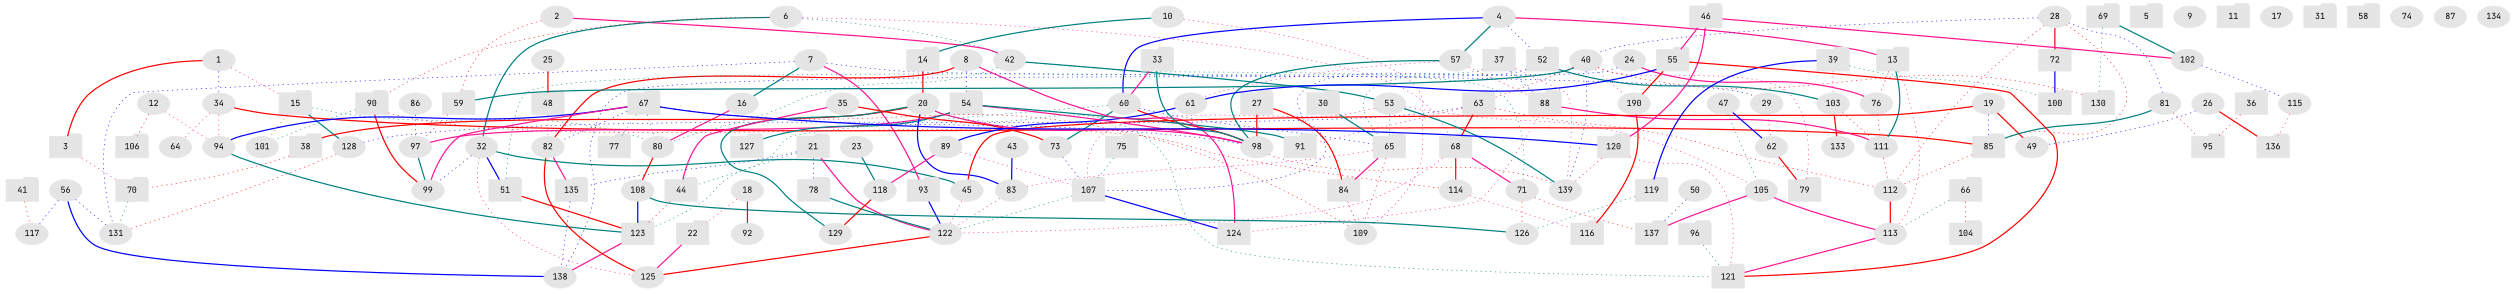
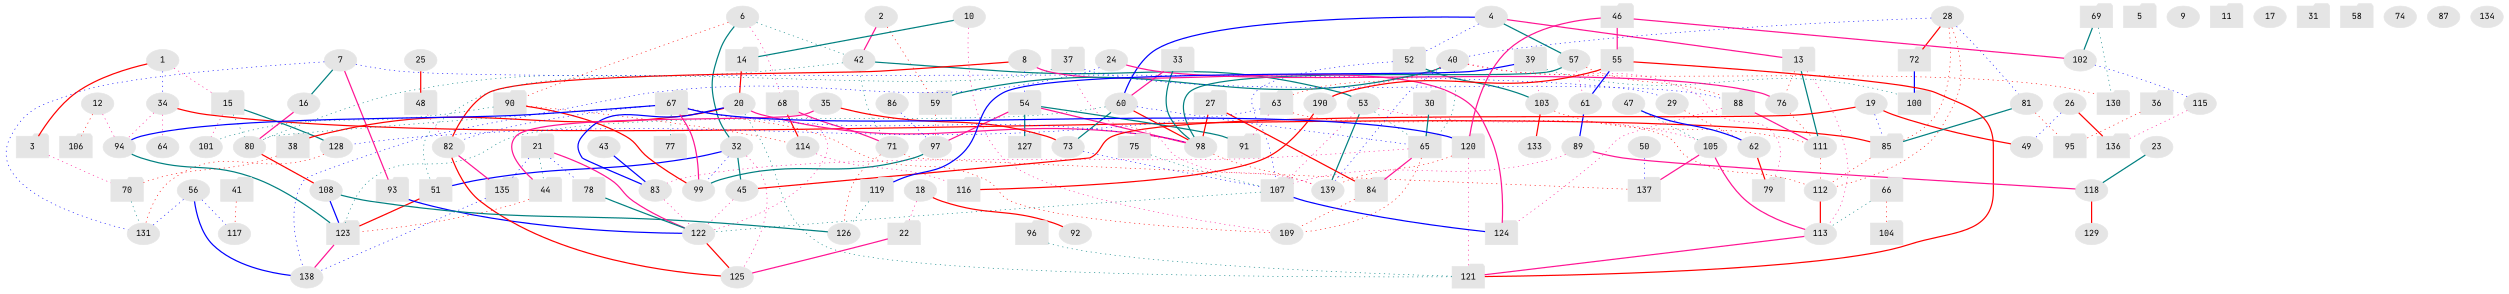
(1468, 124) -> none
(722, 140) -> none
